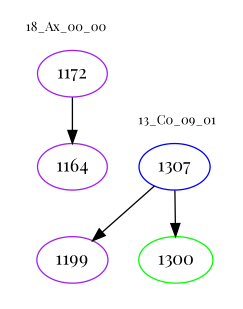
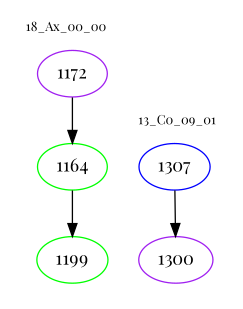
(72, 167) -> (72, 167)
(136, 202) -> (72, 207)
(72, 260) -> (72, 260)
(176, 260) -> (176, 260)
